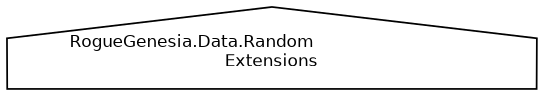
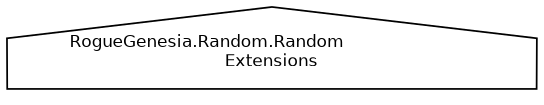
(272, 52) -> (272, 52)
